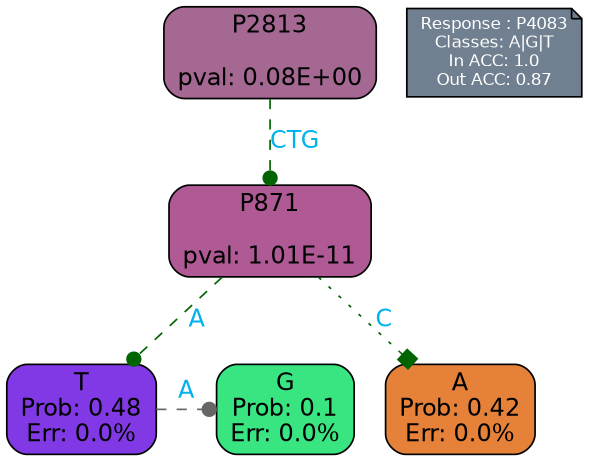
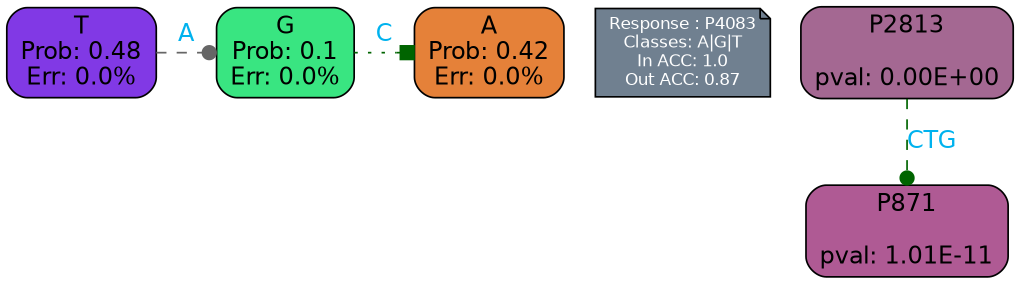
(270, 53) -> (907, 53)
(359, 315) -> (376, 53)
(181, 316) -> none
